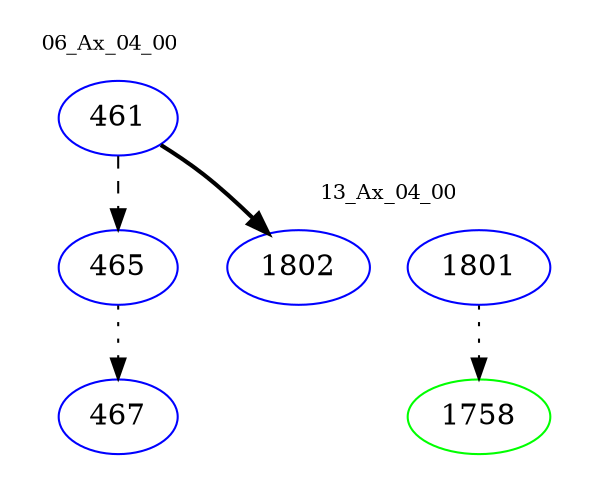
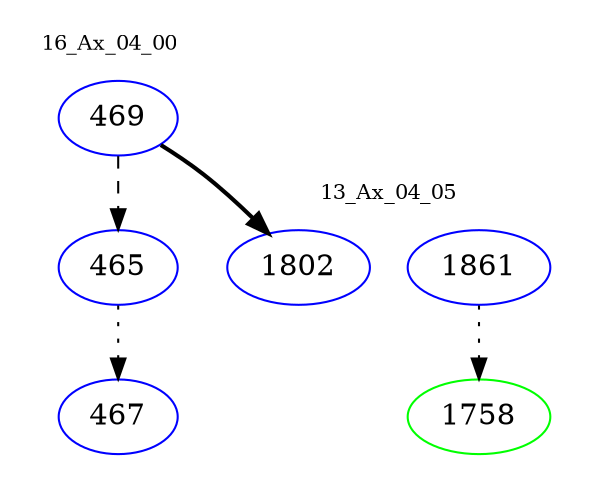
(110, 45) -> (110, 45)
(118, 118) -> (118, 118)
(389, 194) -> (389, 194)
(479, 267) -> (479, 267)
